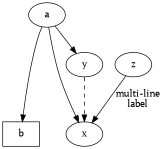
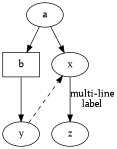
(64, 37) -> (21, 96)
(111, 97) -> (70, 96)
